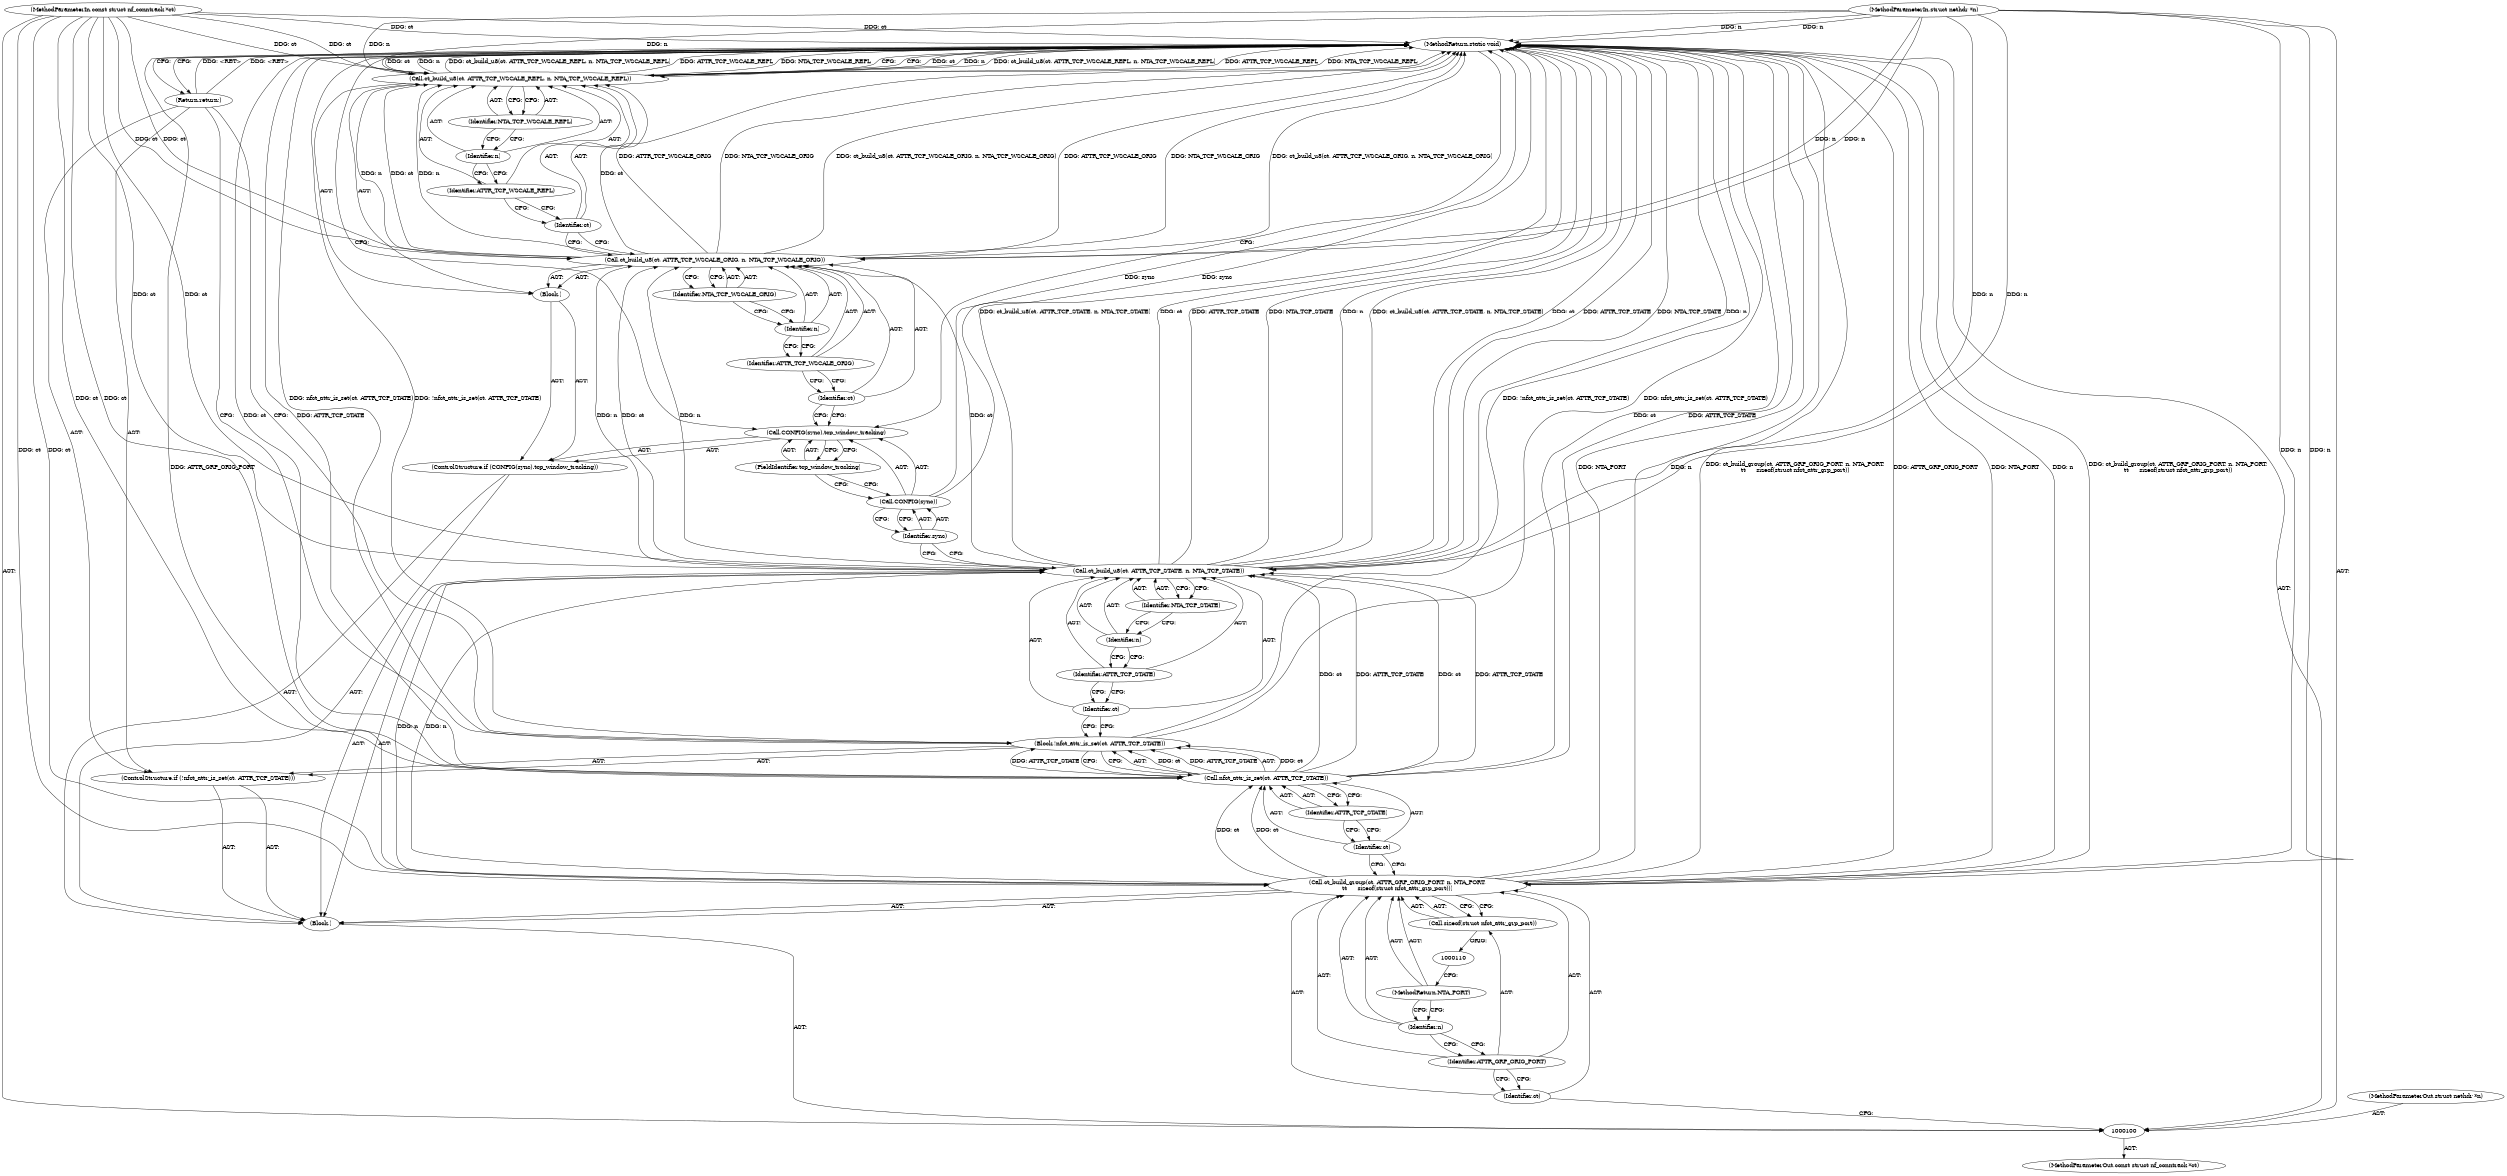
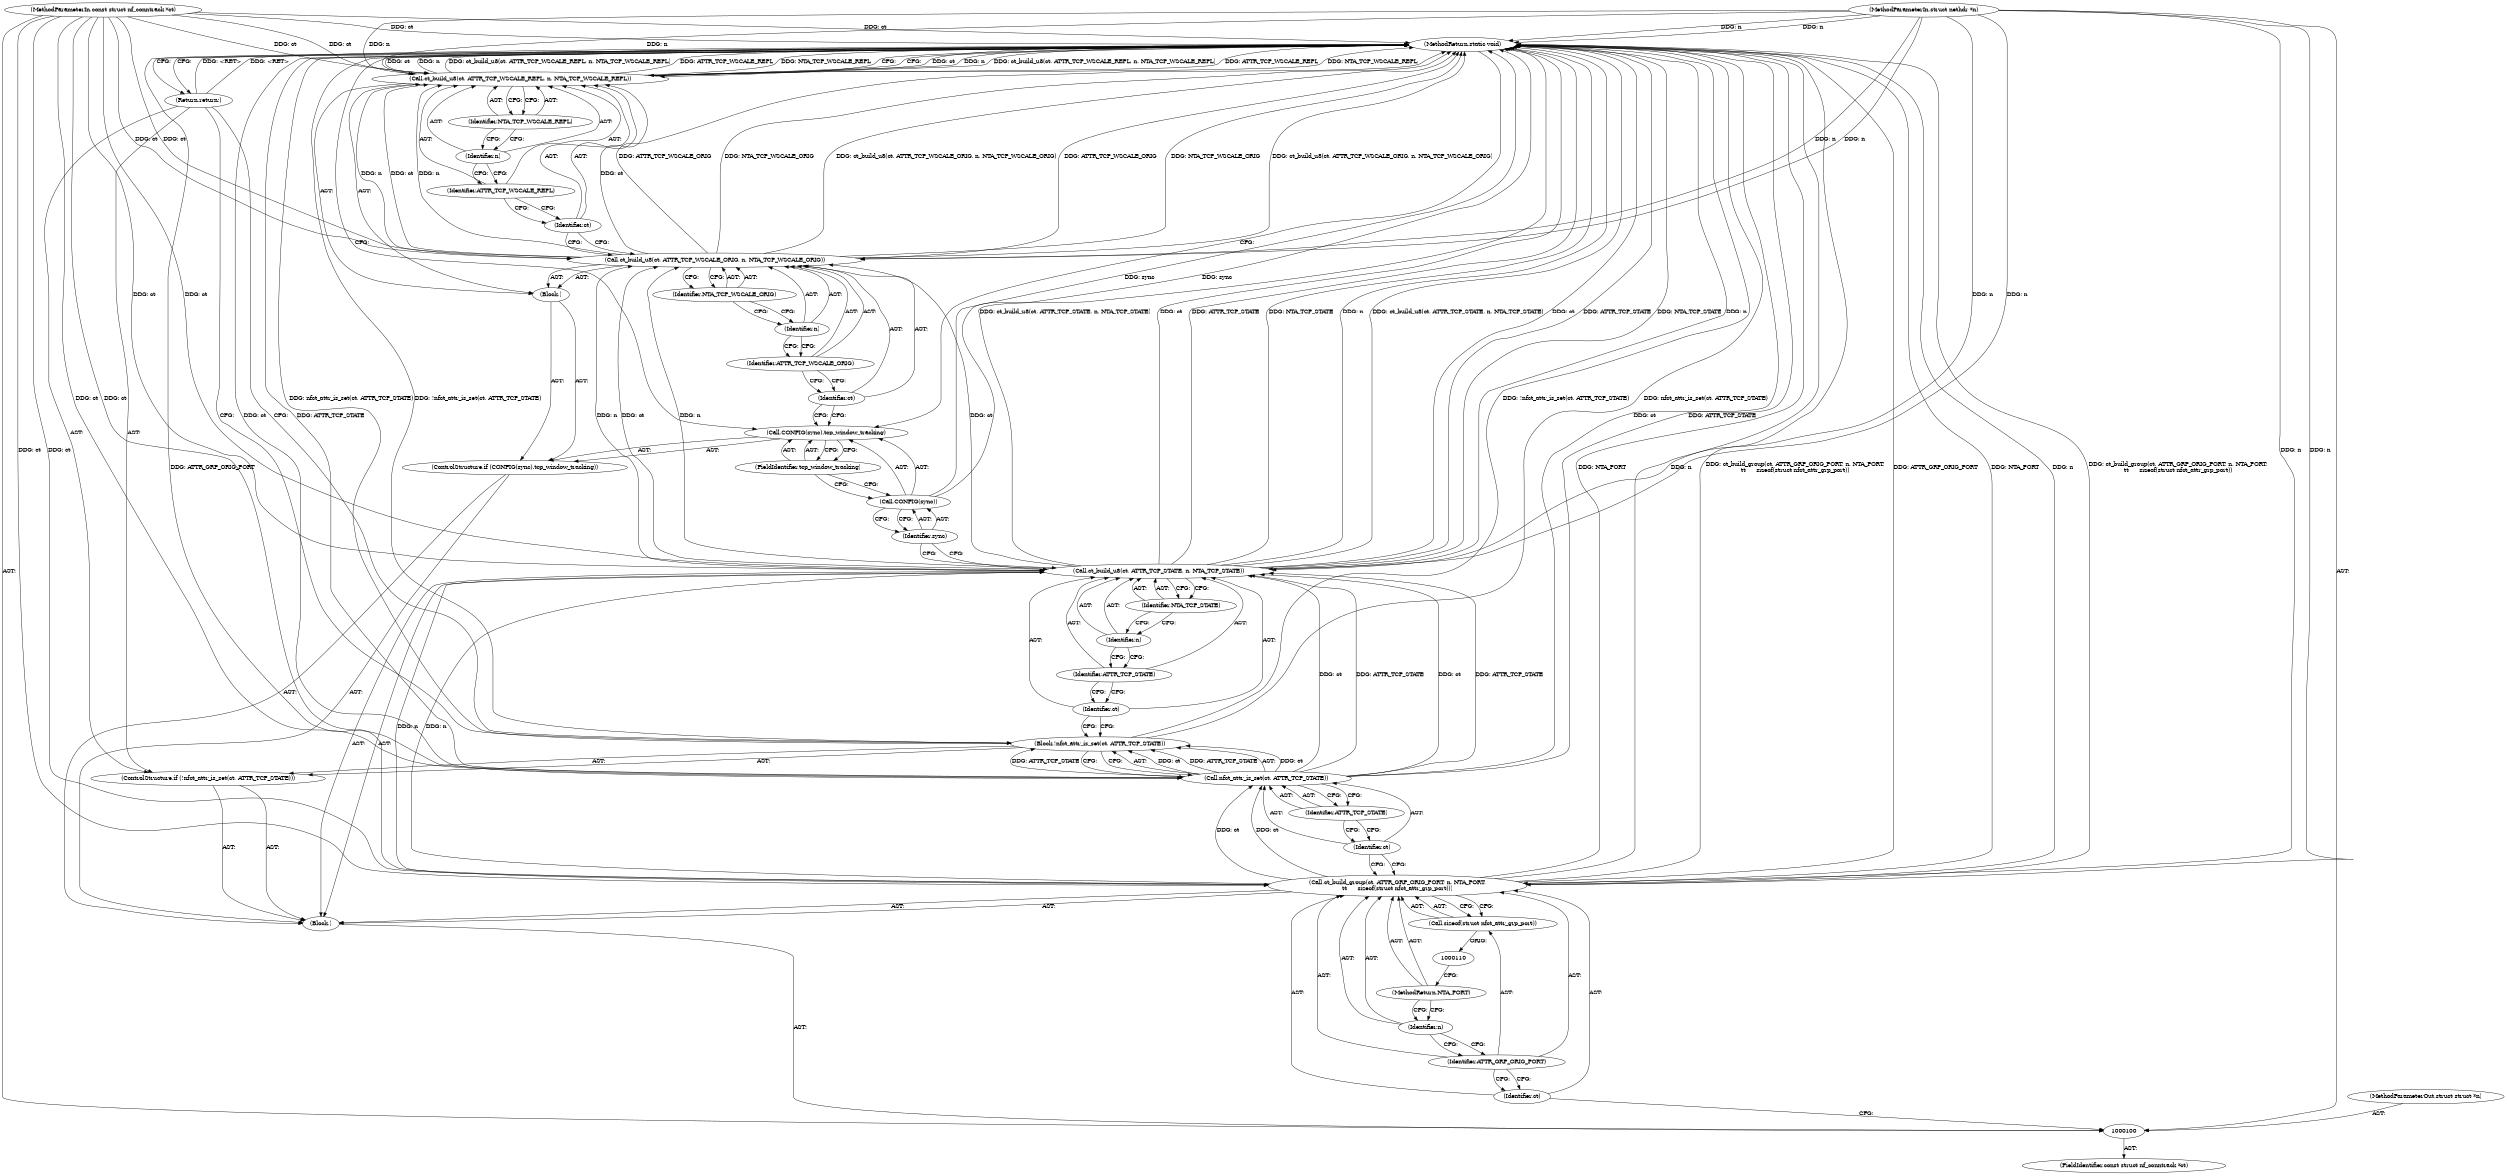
(2177, 402) -> none
(2426, 1097) -> (2426, 1097)
(2124, 1166) -> (2124, 1166)
